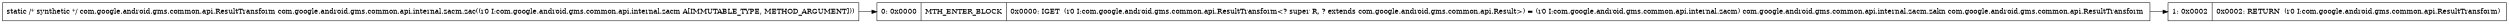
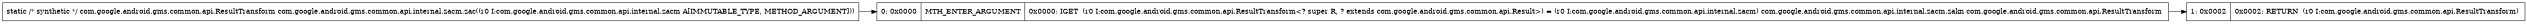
(964, 12) -> (973, 12)
